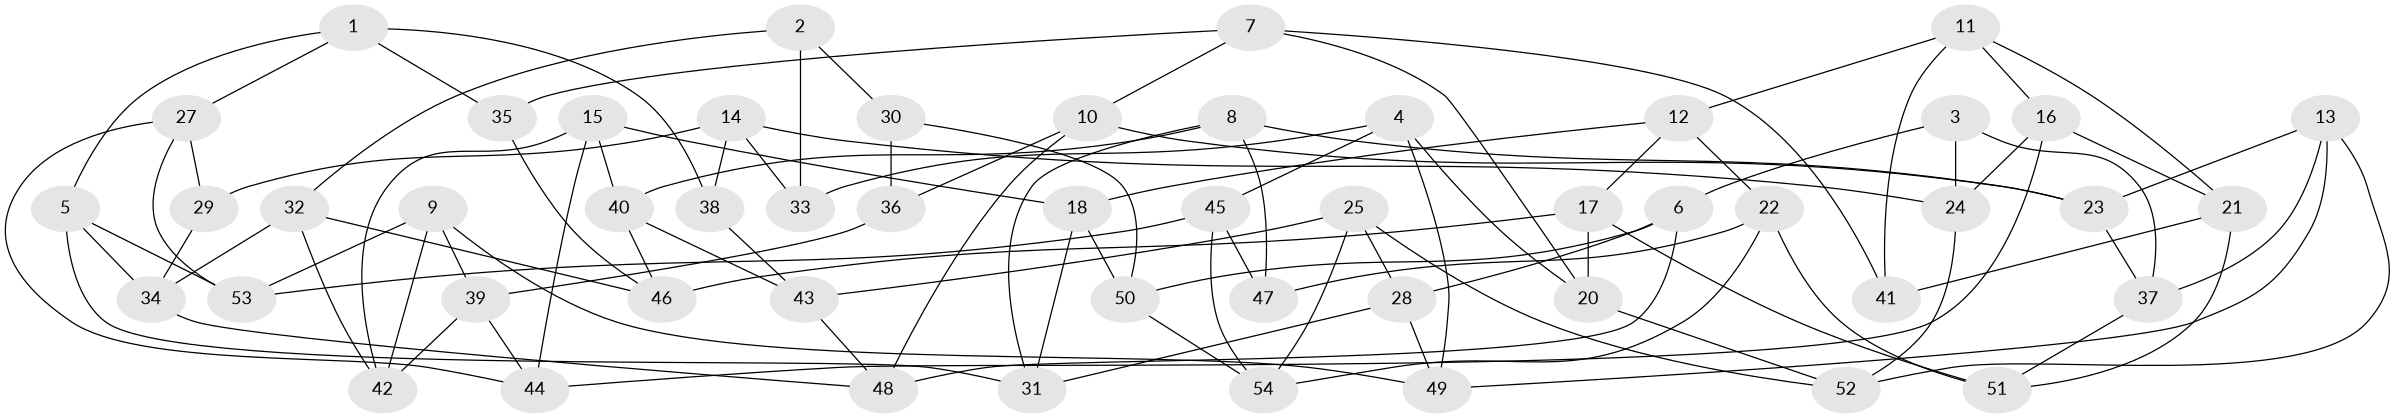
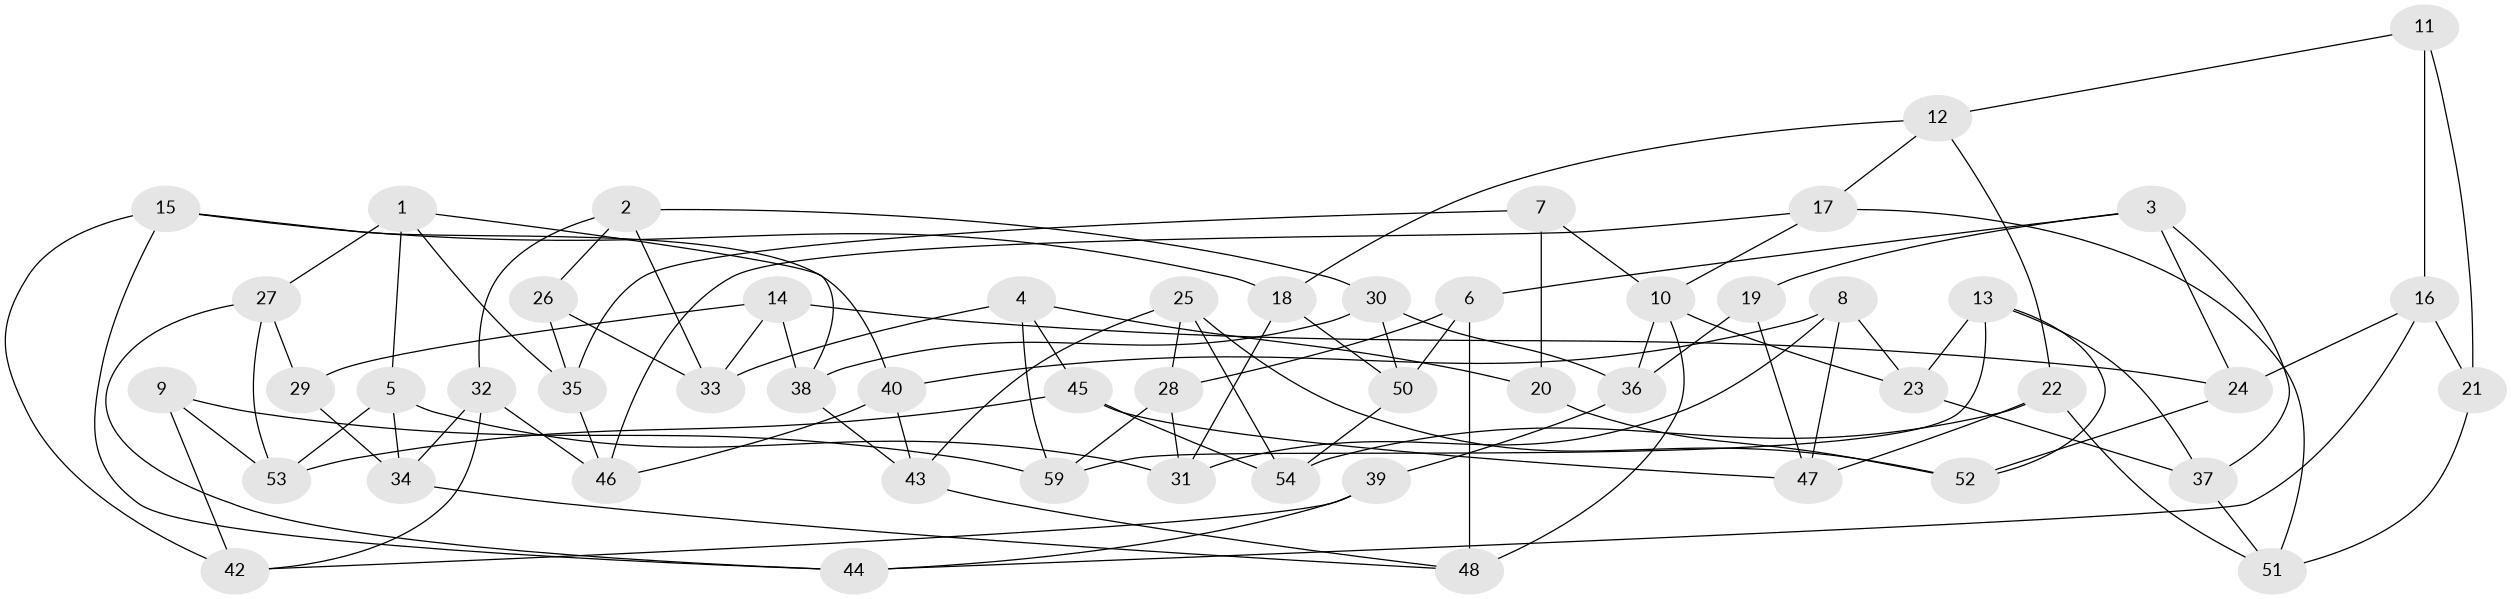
(456, 257) -> none
(1588, 266) -> (1747, 251)
none -> (543, 299)
none -> (1751, 299)
(1886, 299) -> none
none -> (1102, 344)
(1437, 390) -> (1054, 481)
